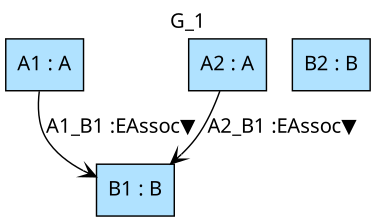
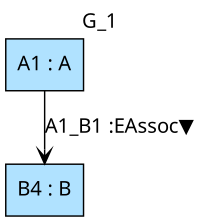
(228, 65) -> none
(331, 65) -> none
(135, 190) -> (45, 190)
